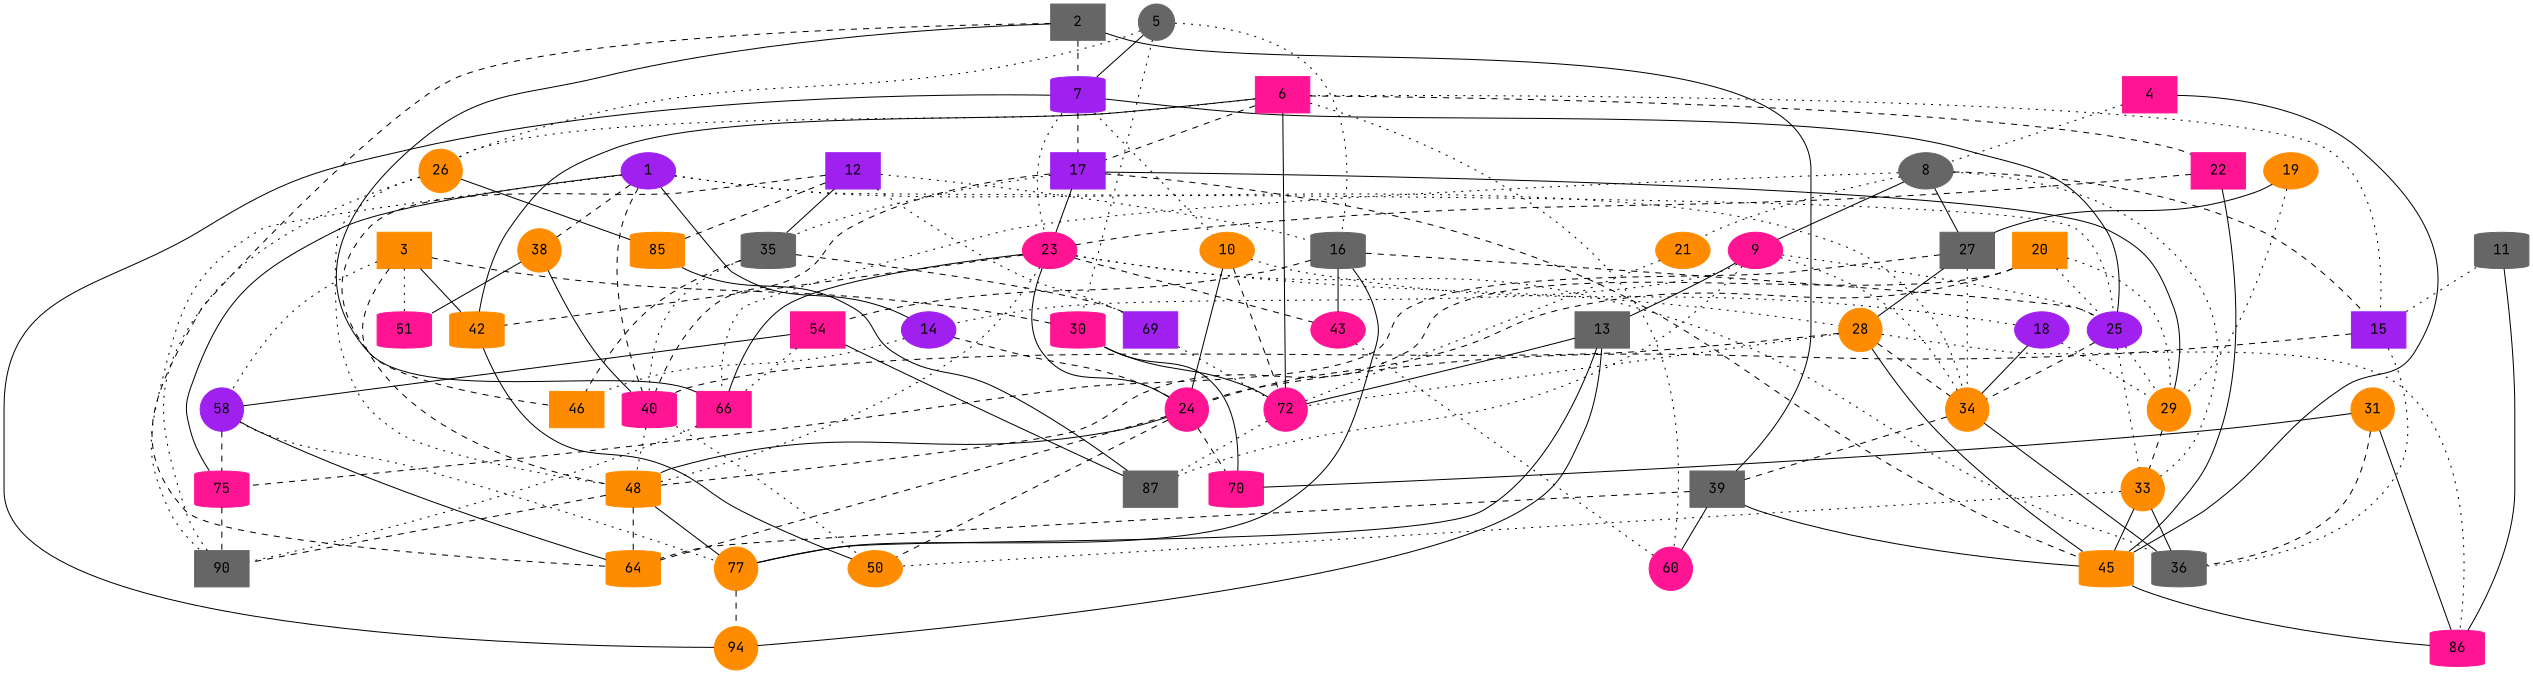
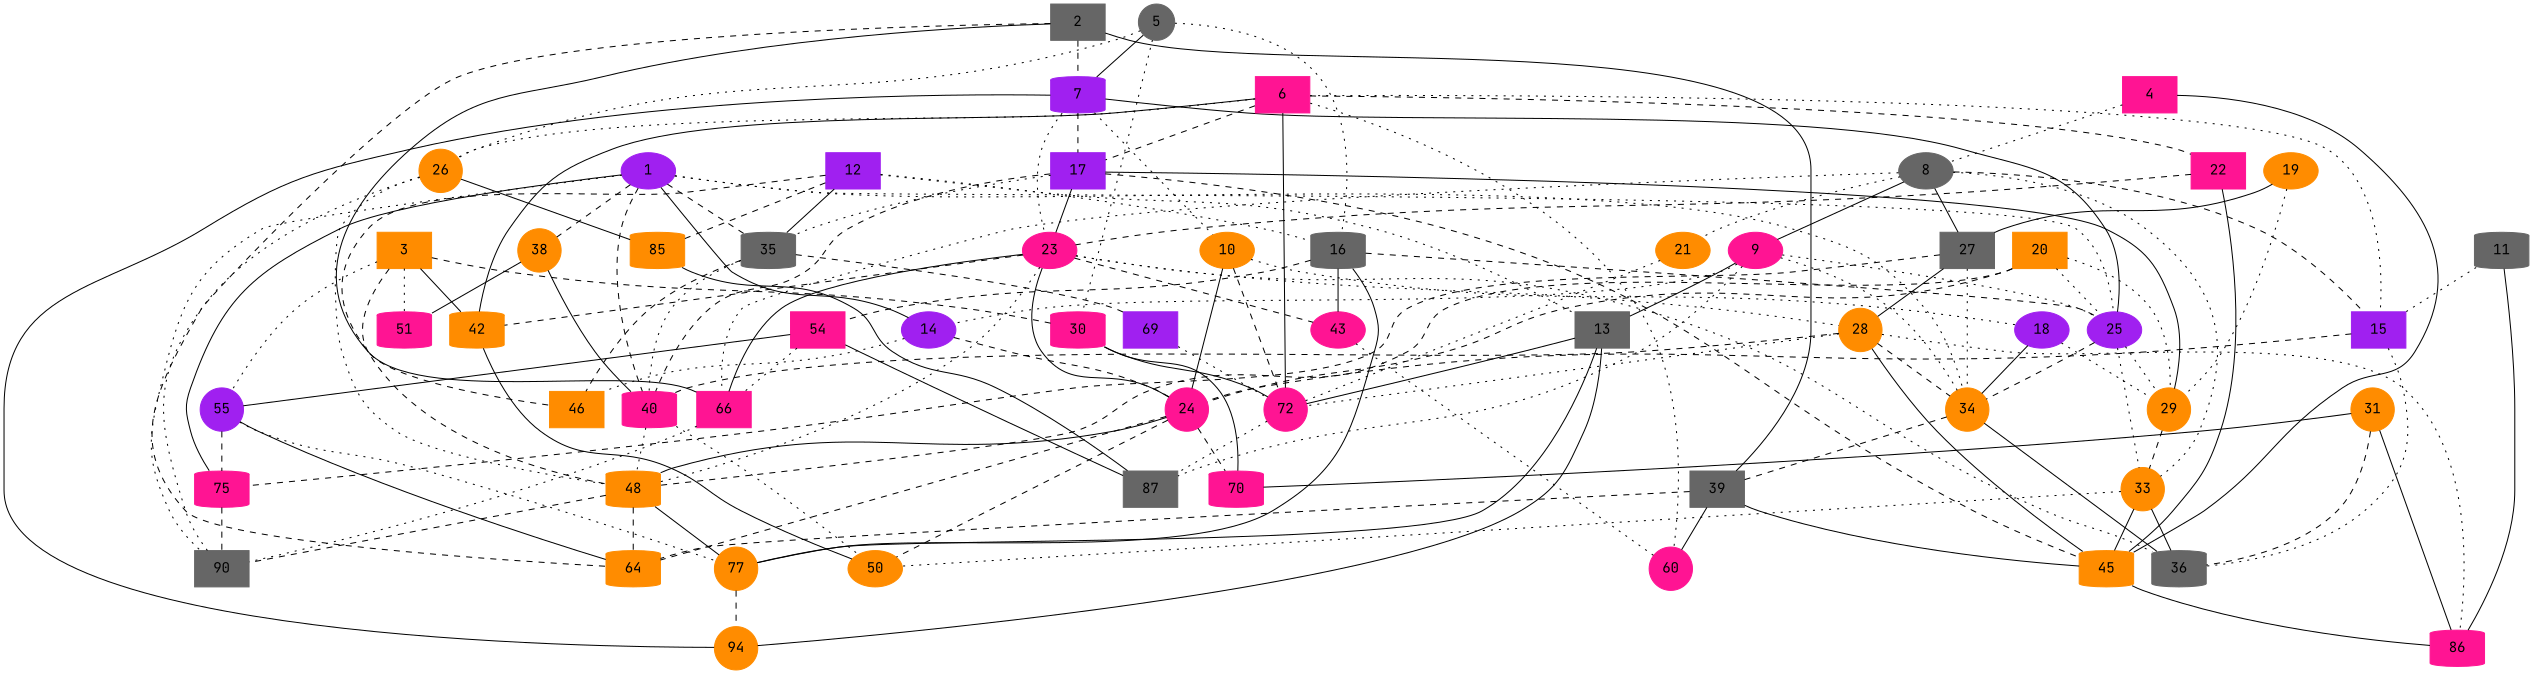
none -> (705, 209)
(1001, 266) -> (1290, 211)
(222, 410) -> (222, 410)
